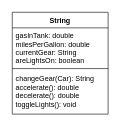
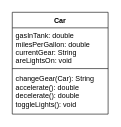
(60, 20) -> (60, 20)
(47, 36) -> (47, 36)
